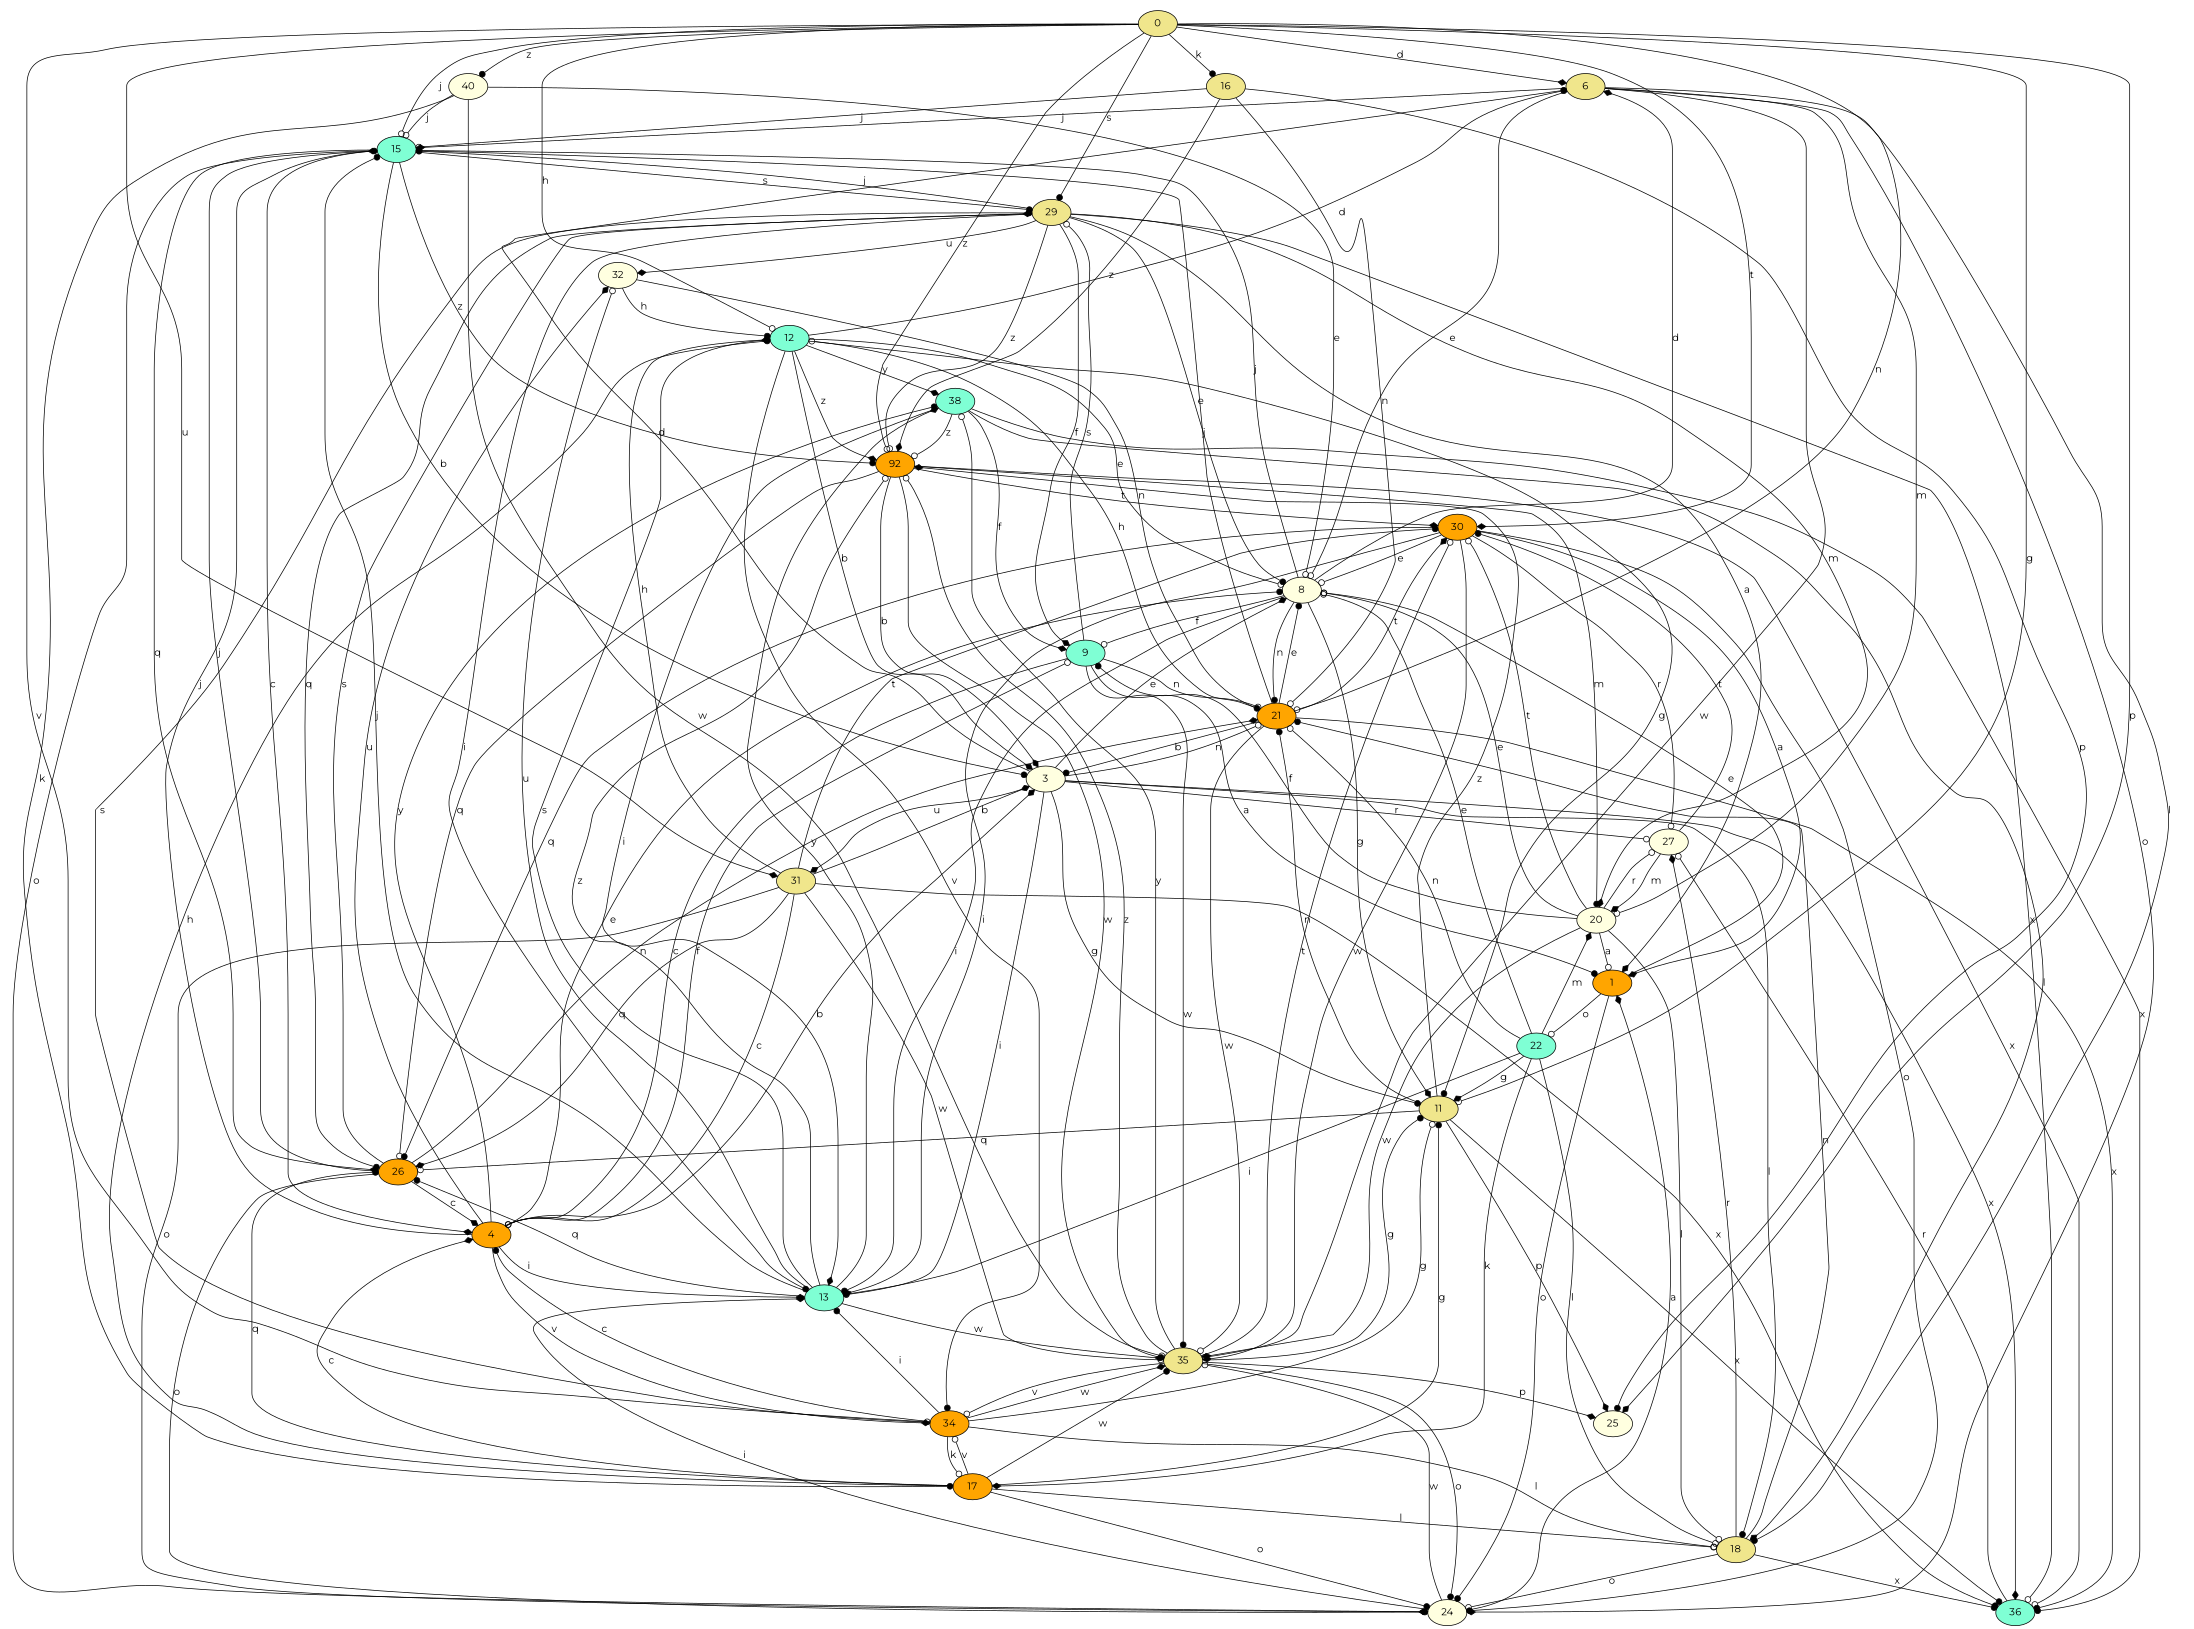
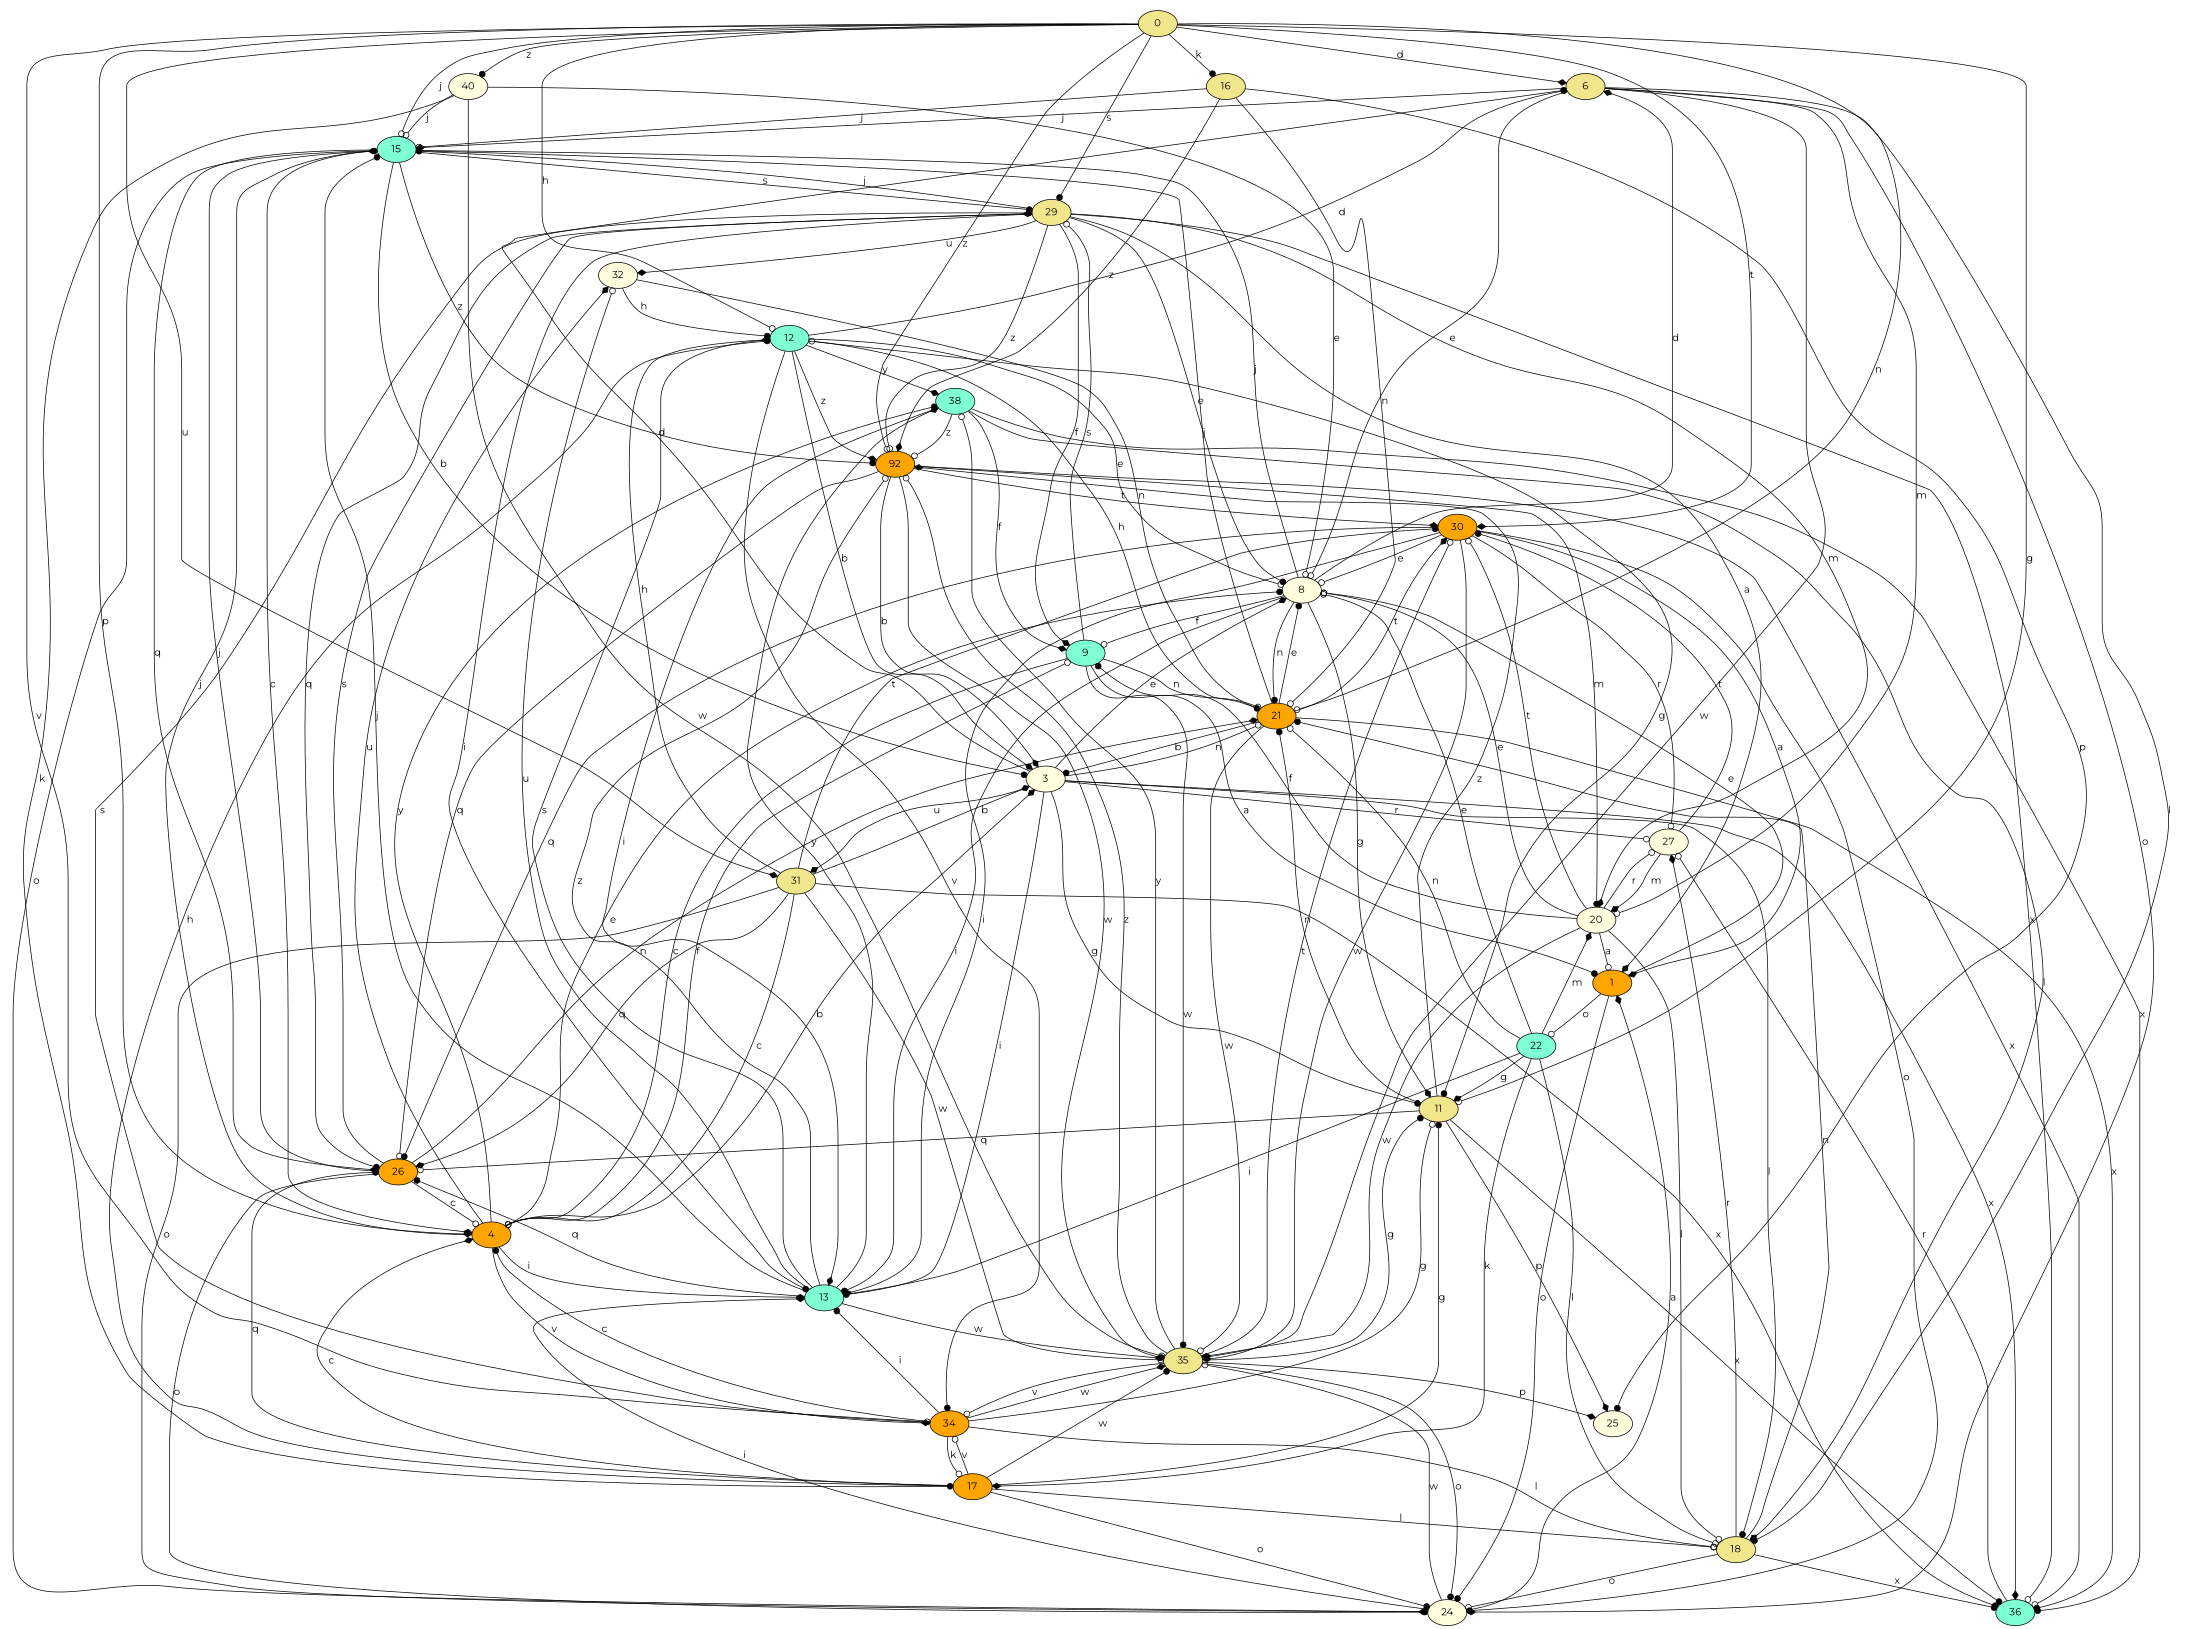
(2130, 357) -> (99, 249)
(442, 1202) -> (442, 1202)
